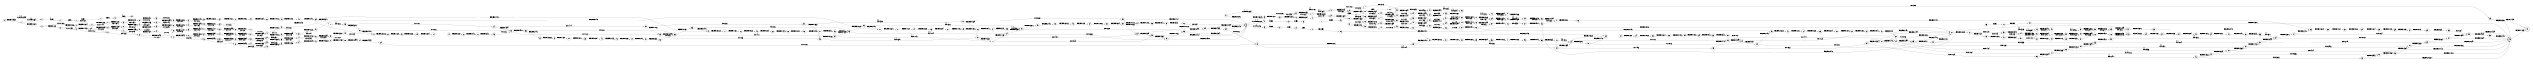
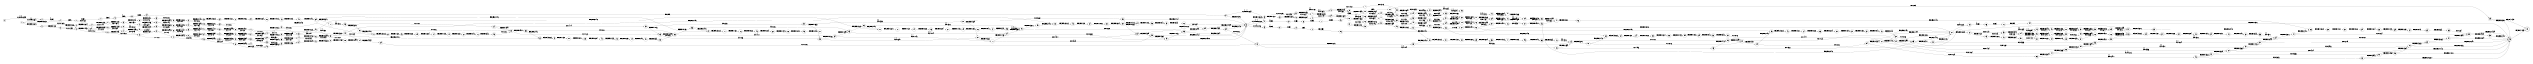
(1357, 10) -> none
none -> (147, 15)
(13, 21) -> (42, 22)
none -> (699, 21)
none -> (1312, 22)
none -> (1969, 25)
(131, 26) -> none
(1381, 28) -> none
none -> (2066, 29)
(2021, 30) -> (2021, 30)
(835, 32) -> none
none -> (115, 33)
(124, 34) -> (124, 34)
none -> (324, 34)
none -> (441, 34)
(2073, 34) -> none
(157, 36) -> (165, 31)
(1735, 36) -> (1735, 36)
(1588, 37) -> (1613, 36)
none -> (395, 38)
(259, 45) -> none
